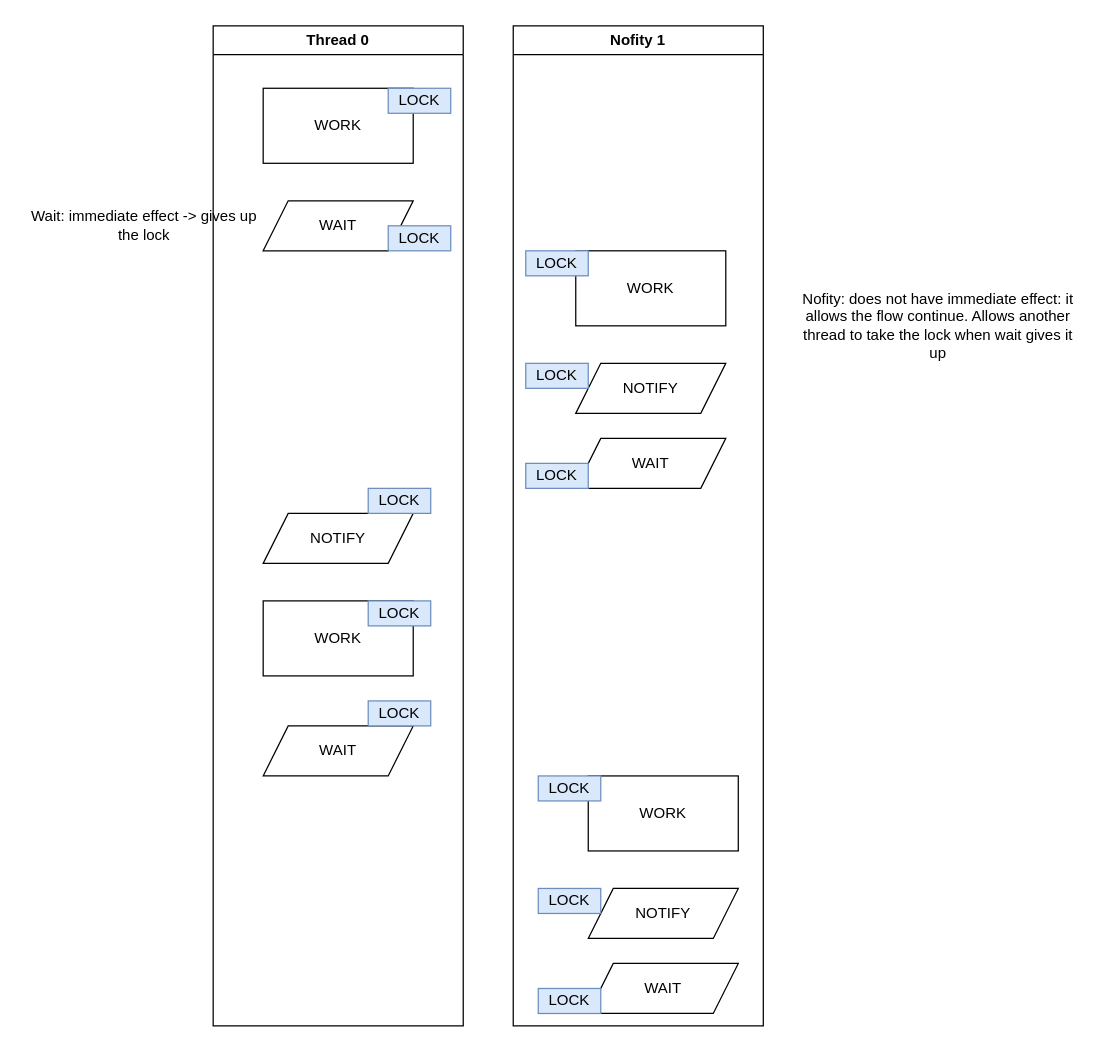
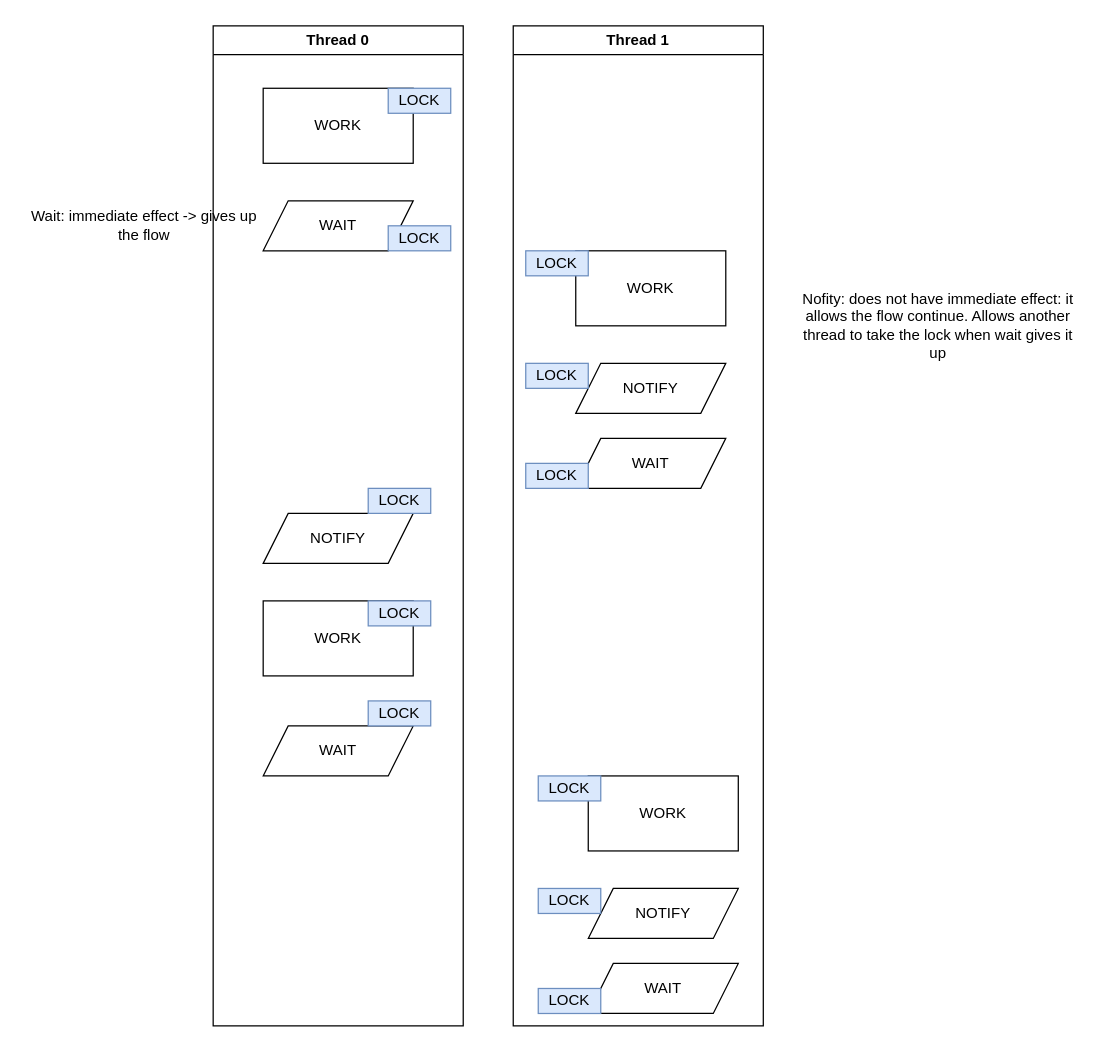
(638, 41) -> (638, 41)
(144, 226) -> (144, 226)
